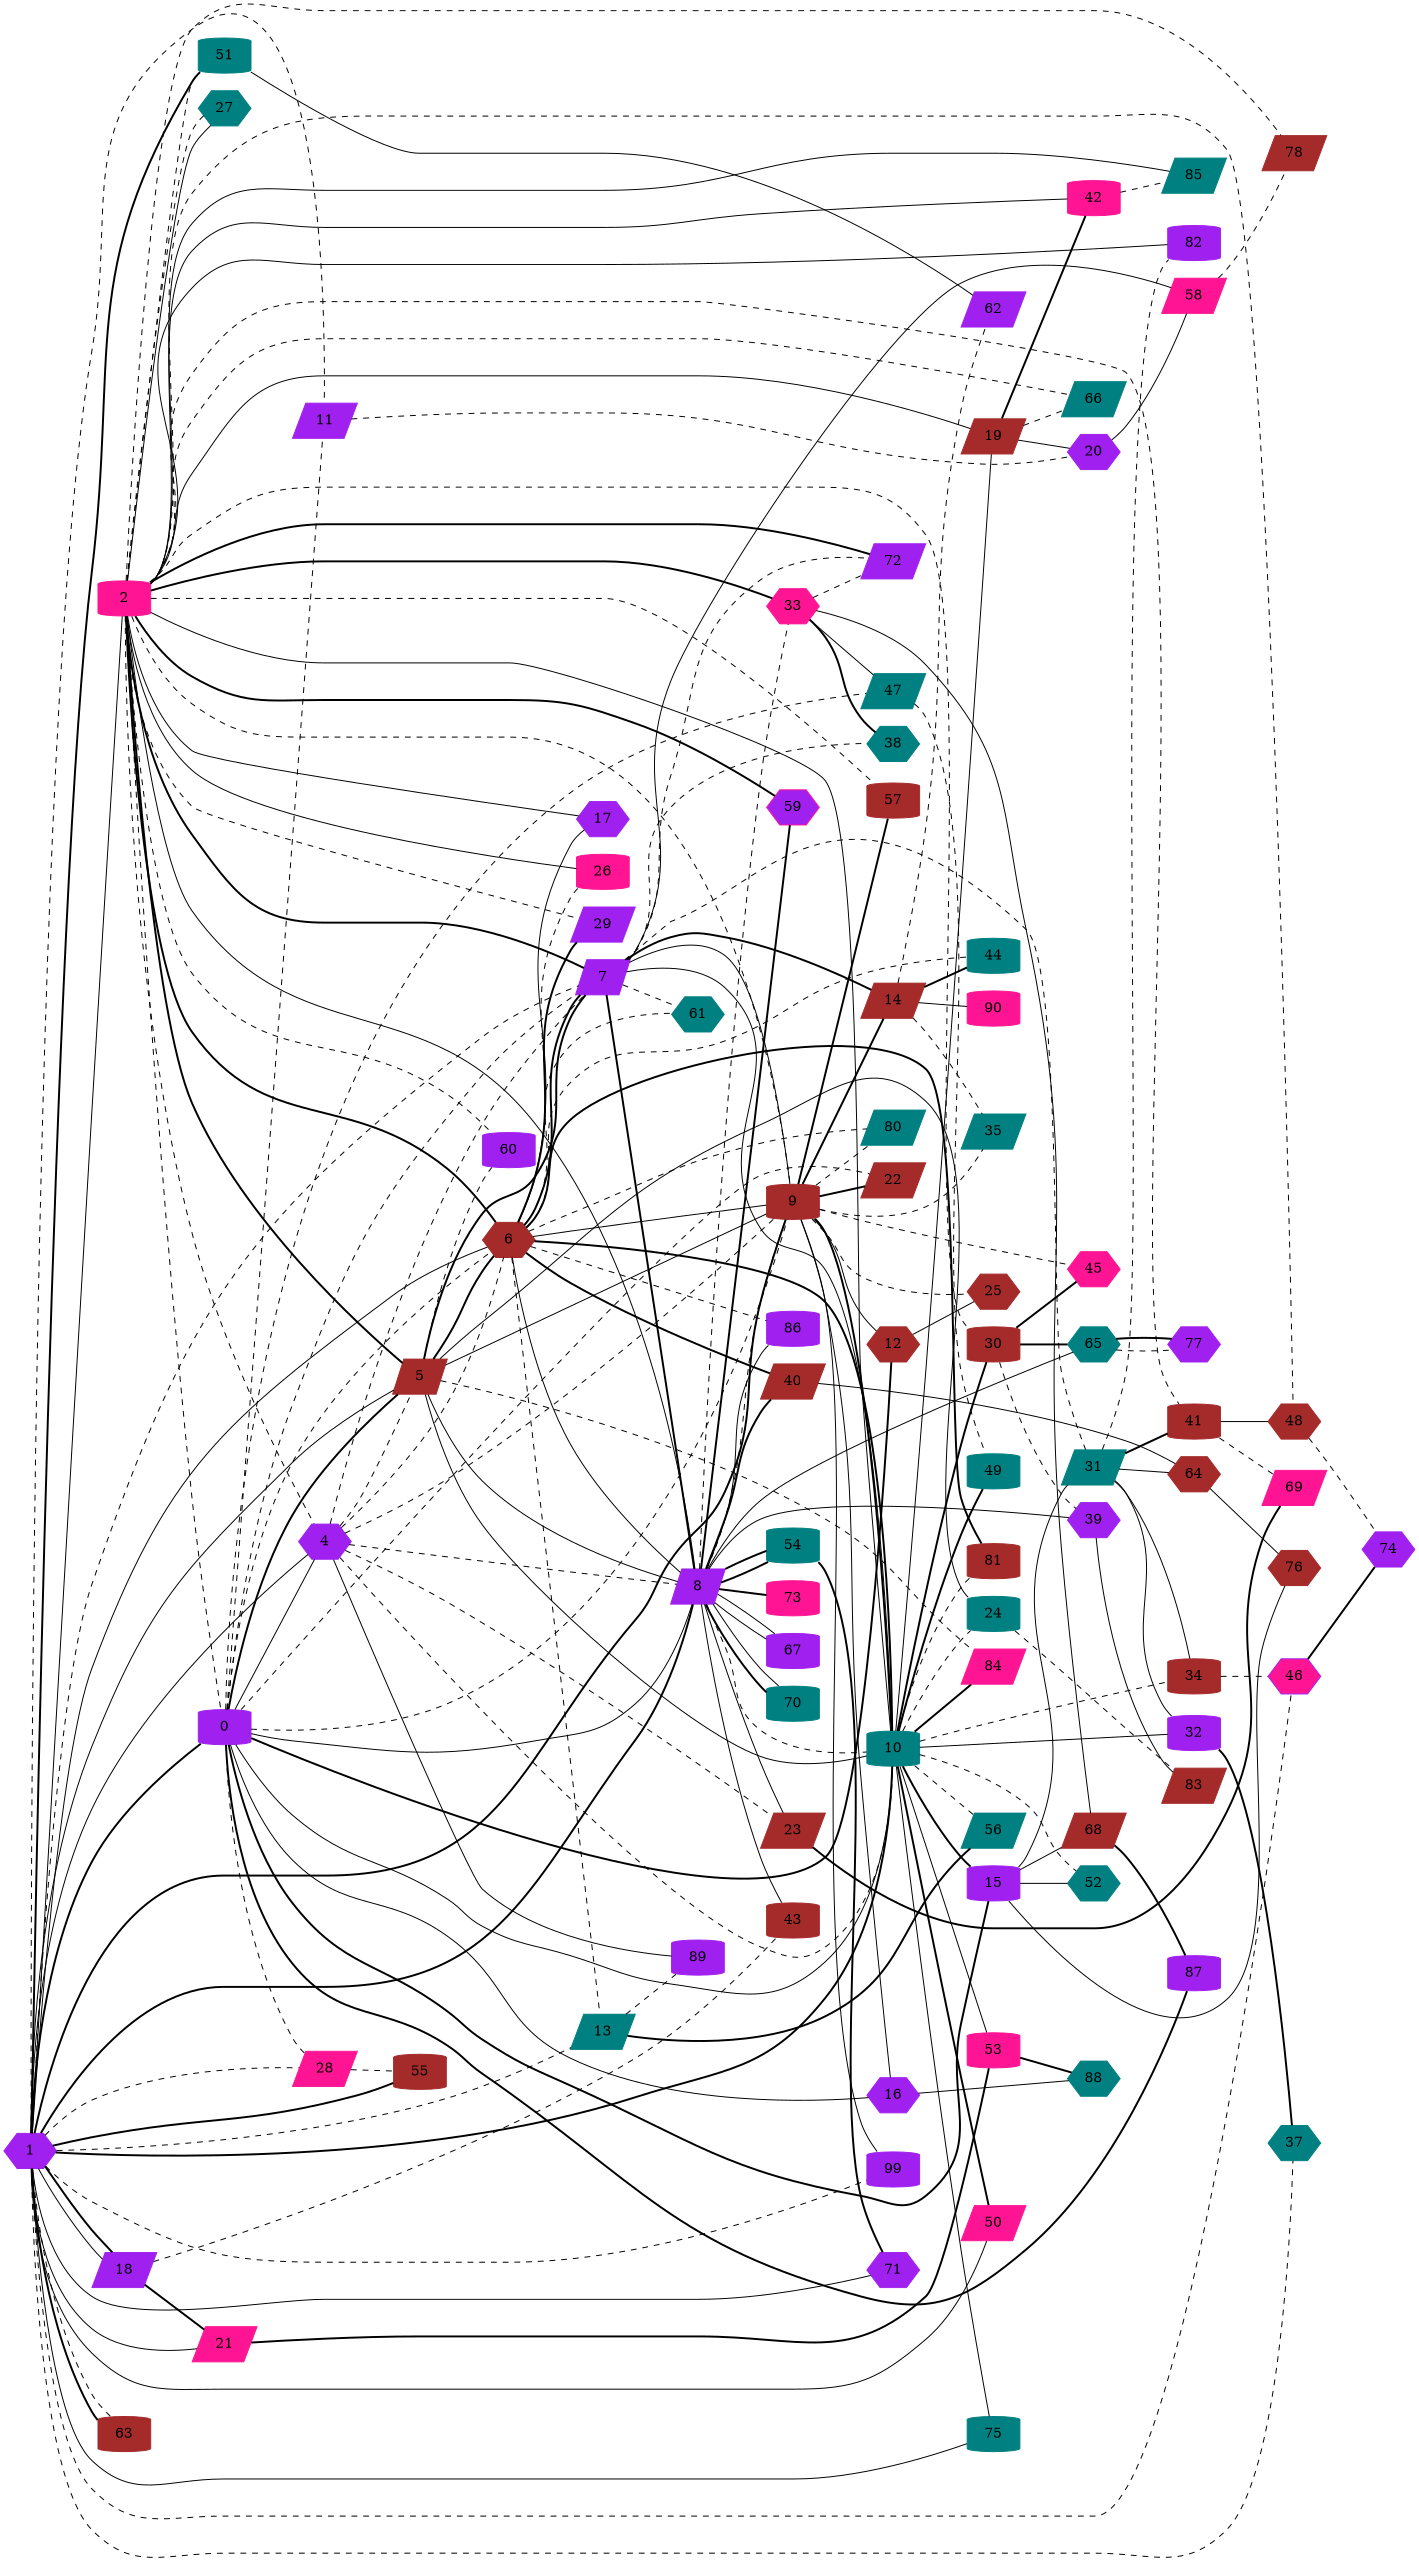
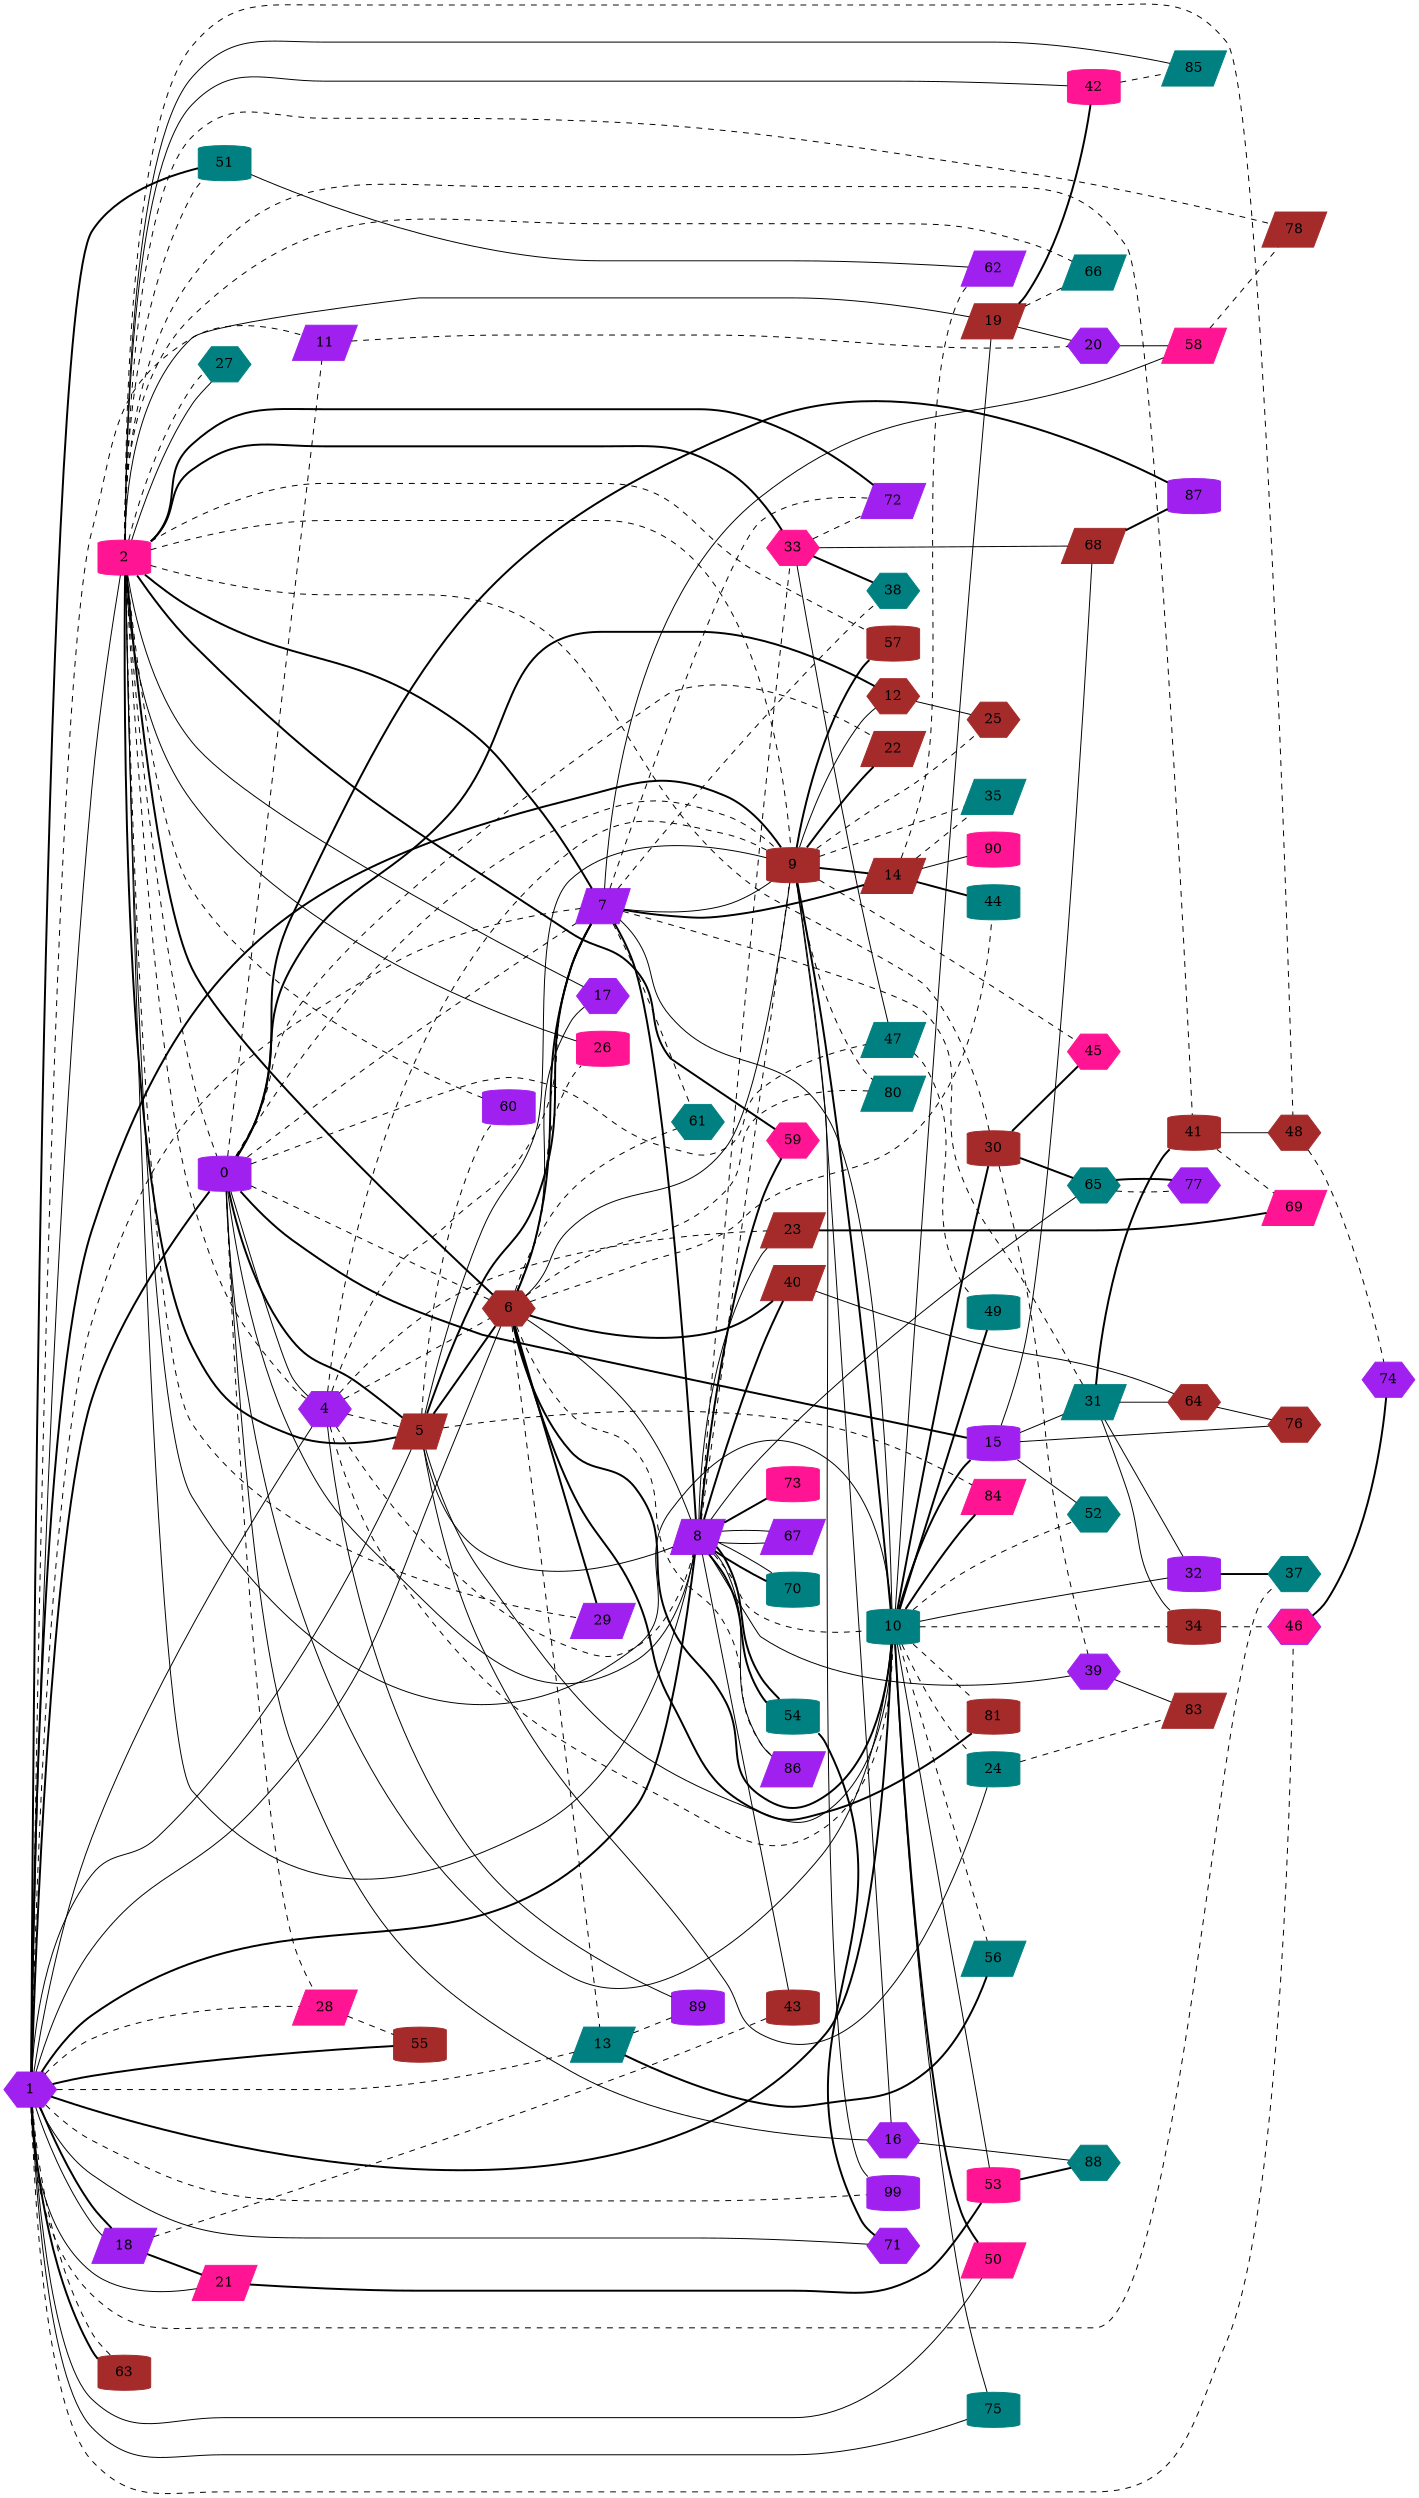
(1194, 243) -> none
(793, 807) -> (793, 1141)
(793, 1329) -> (793, 1769)
(793, 1651) -> (793, 1537)
